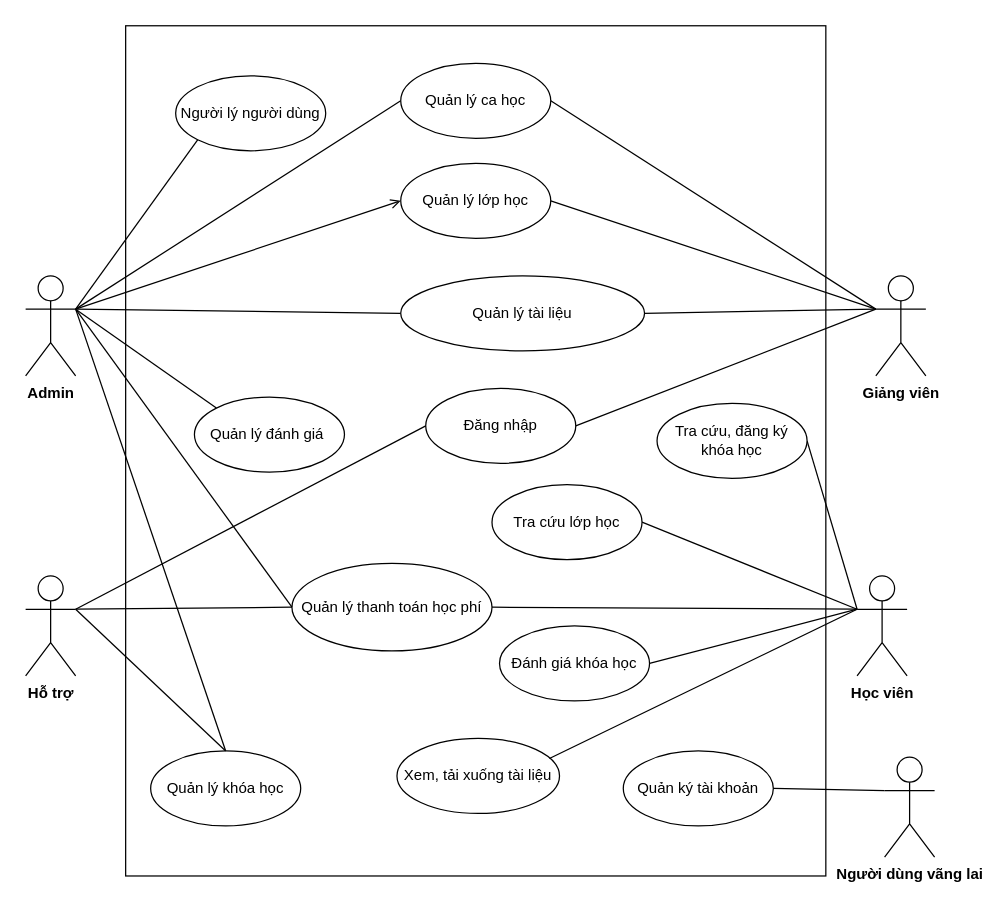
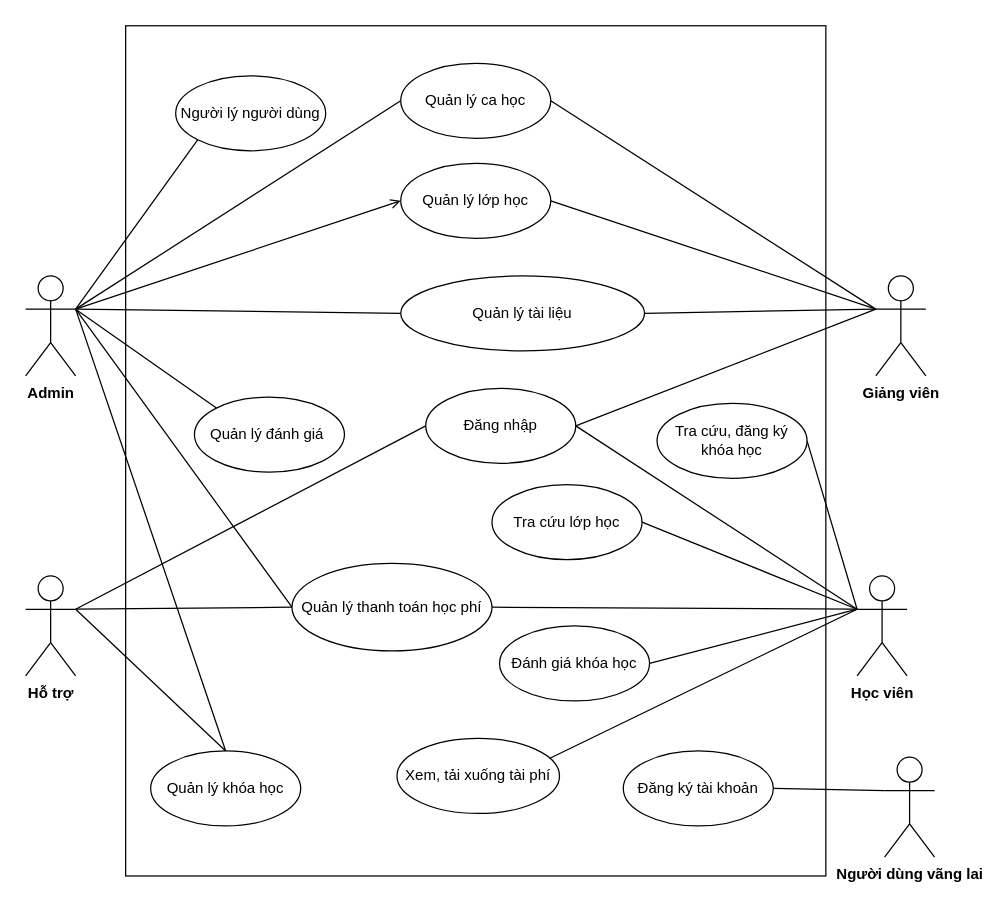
none -> (712, 515)
(478, 776) -> (478, 776)
(698, 788) -> (698, 788)
